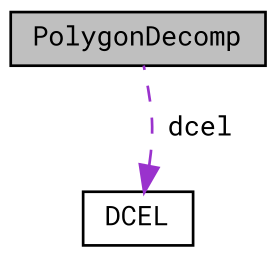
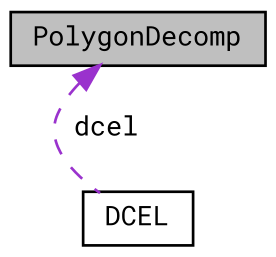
(152, 115) -> (57, 143)
